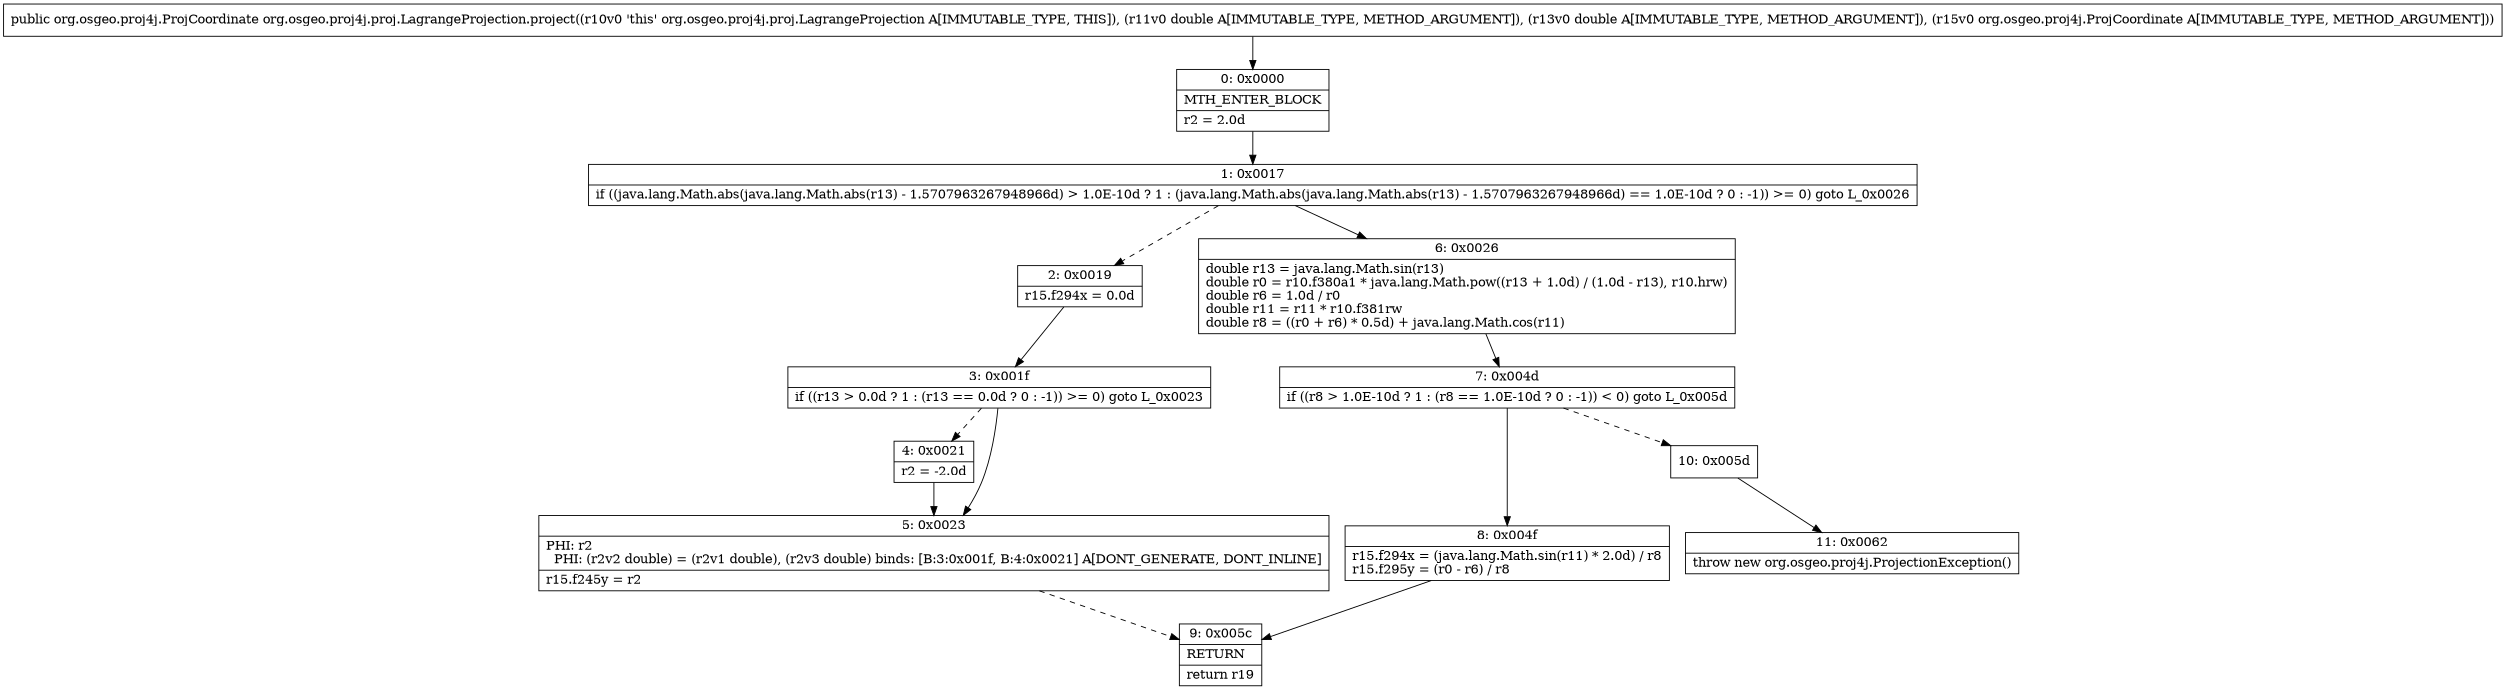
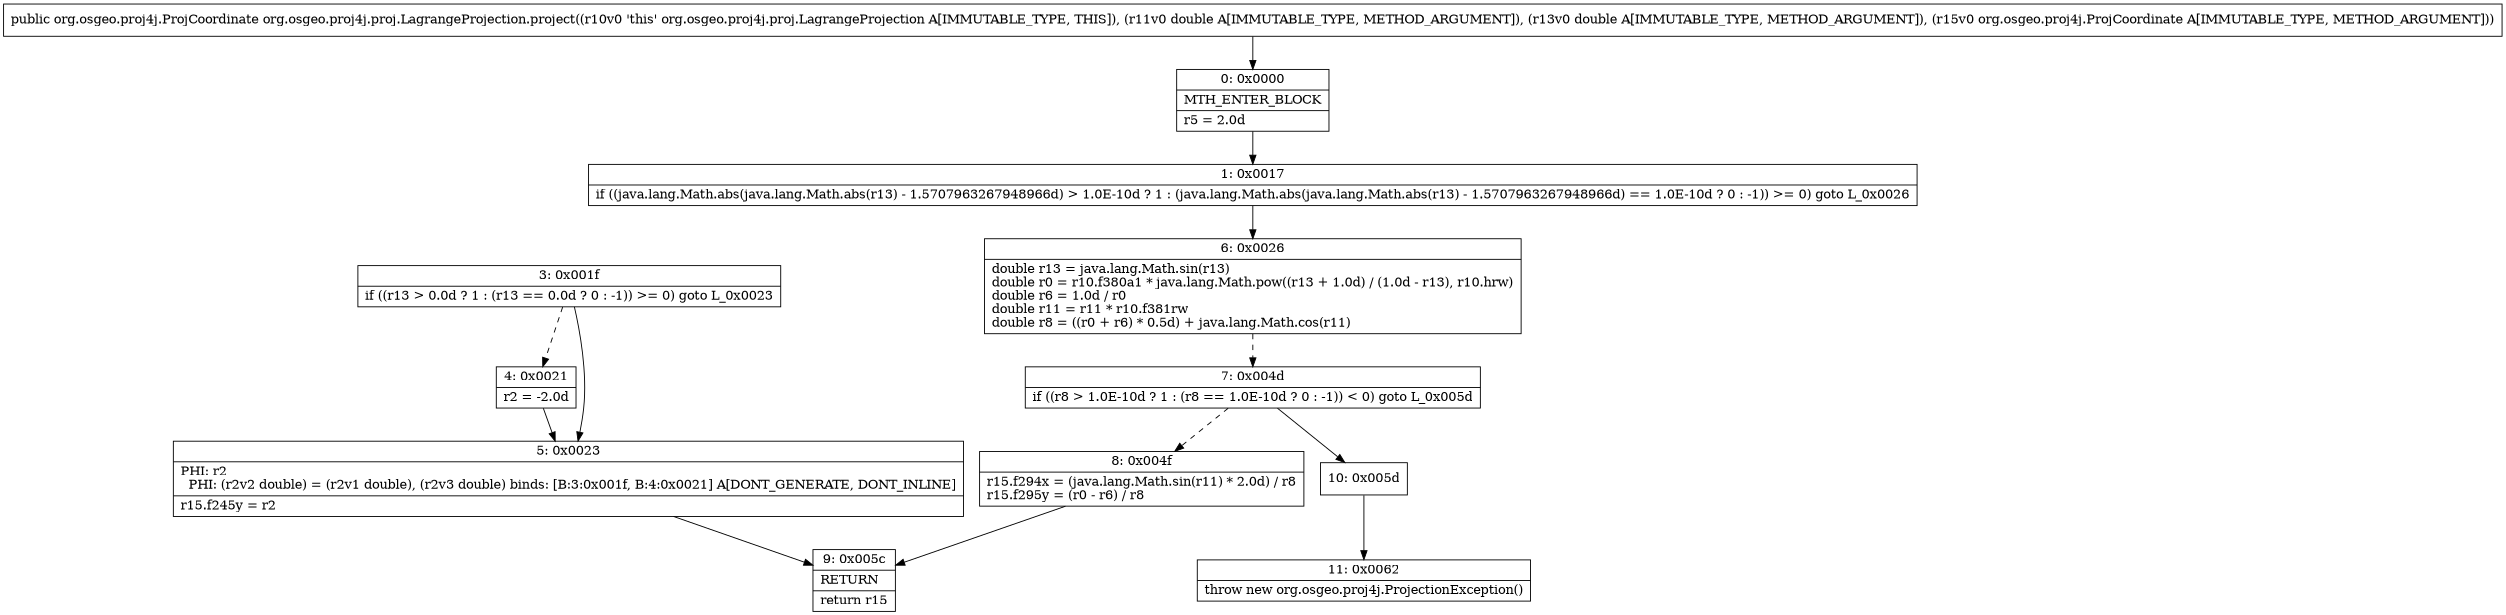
(1215, 120) -> (1215, 120)
(1080, 286) -> none
(1491, 346) -> (1253, 346)
(1613, 425) -> (1308, 432)
(1507, 462) -> (1205, 427)
(1105, 614) -> (739, 539)
(1221, 675) -> (854, 601)
